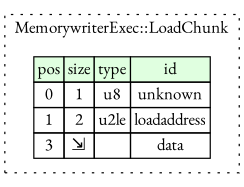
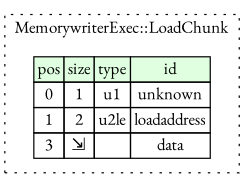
(112, 94) -> (112, 94)
